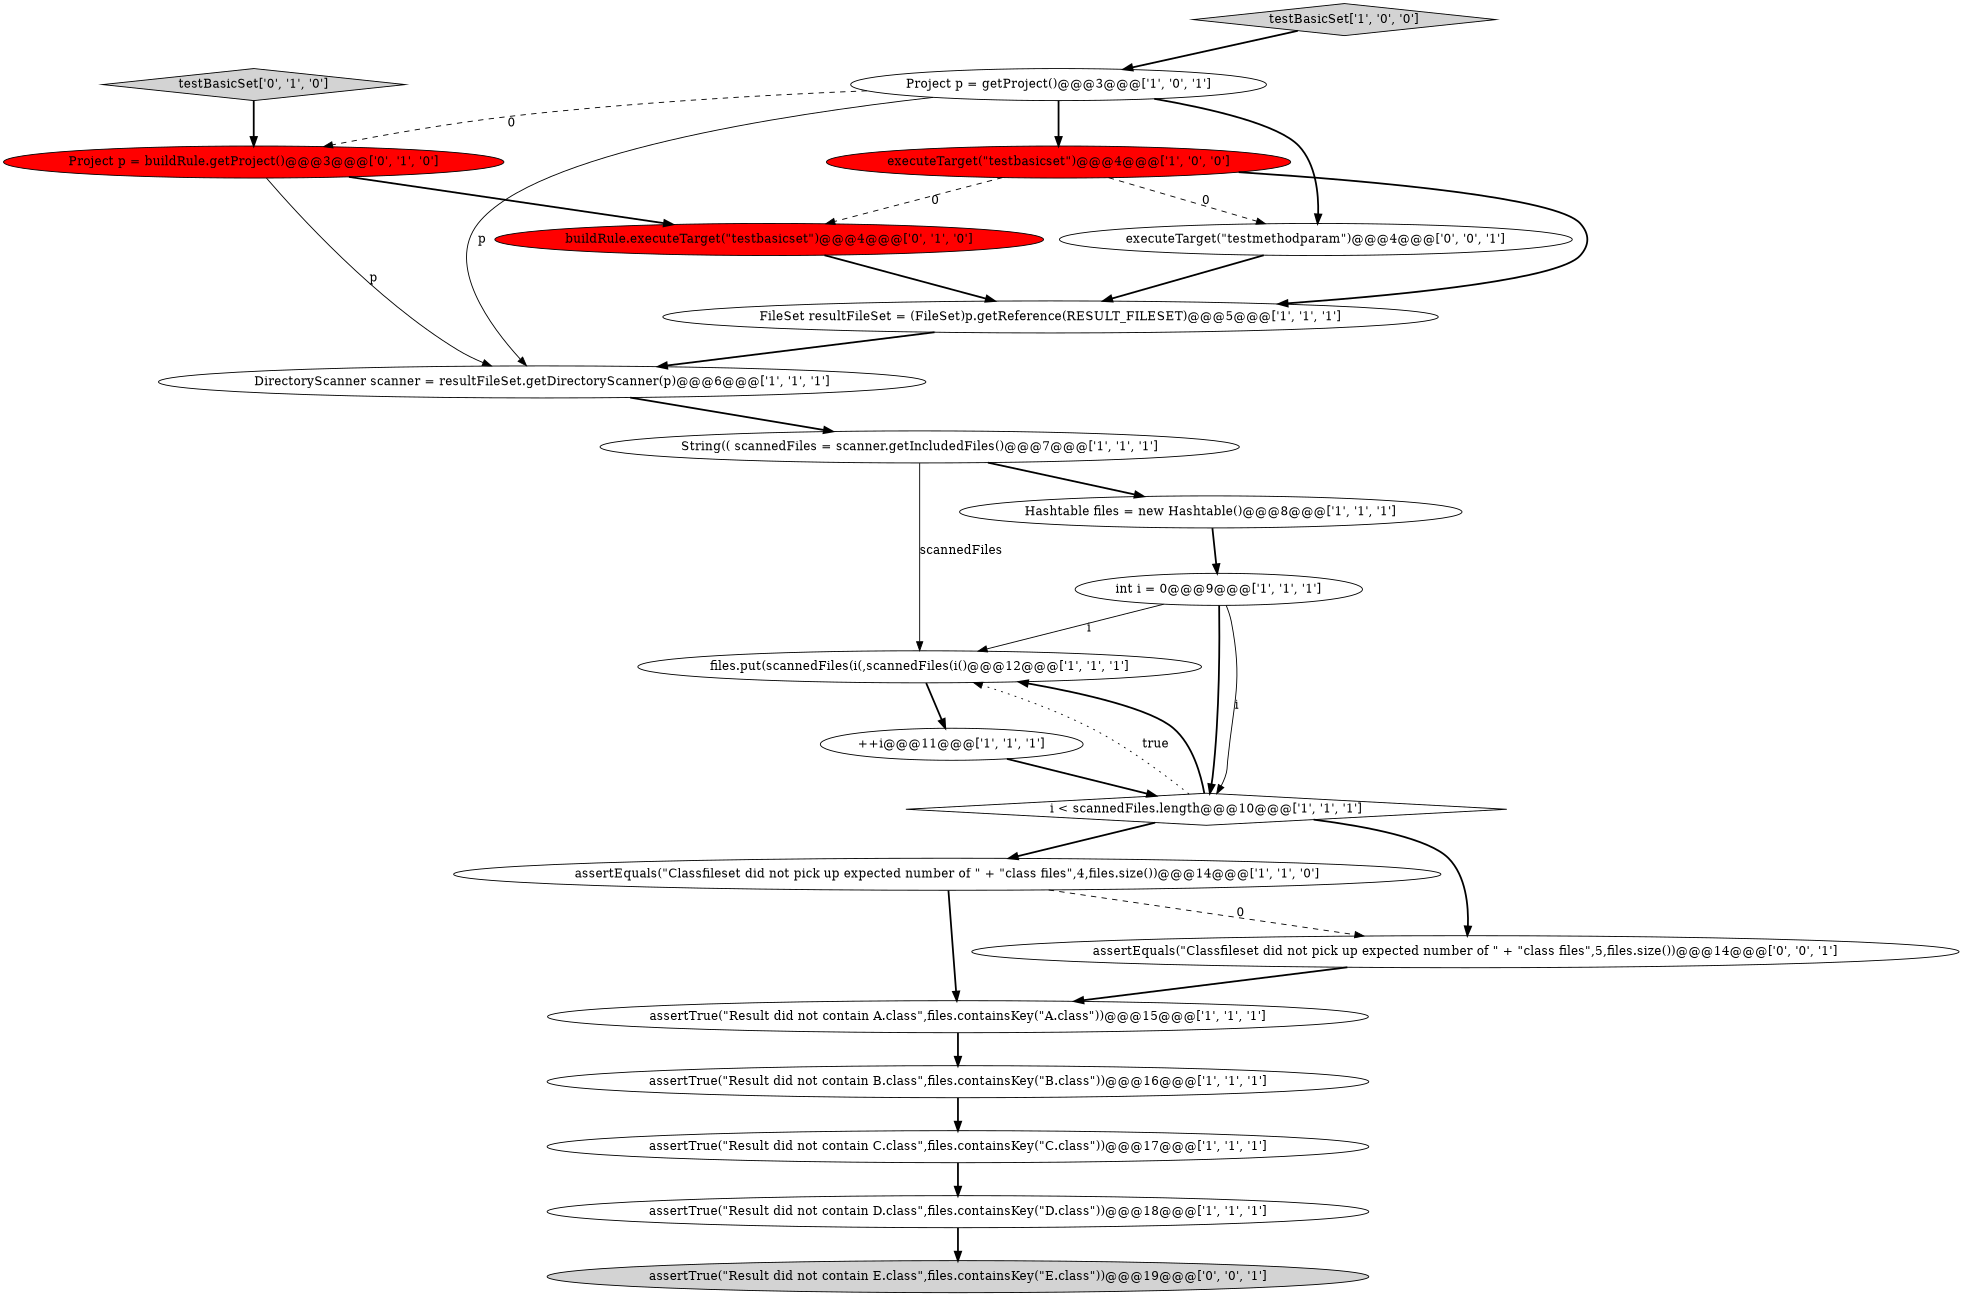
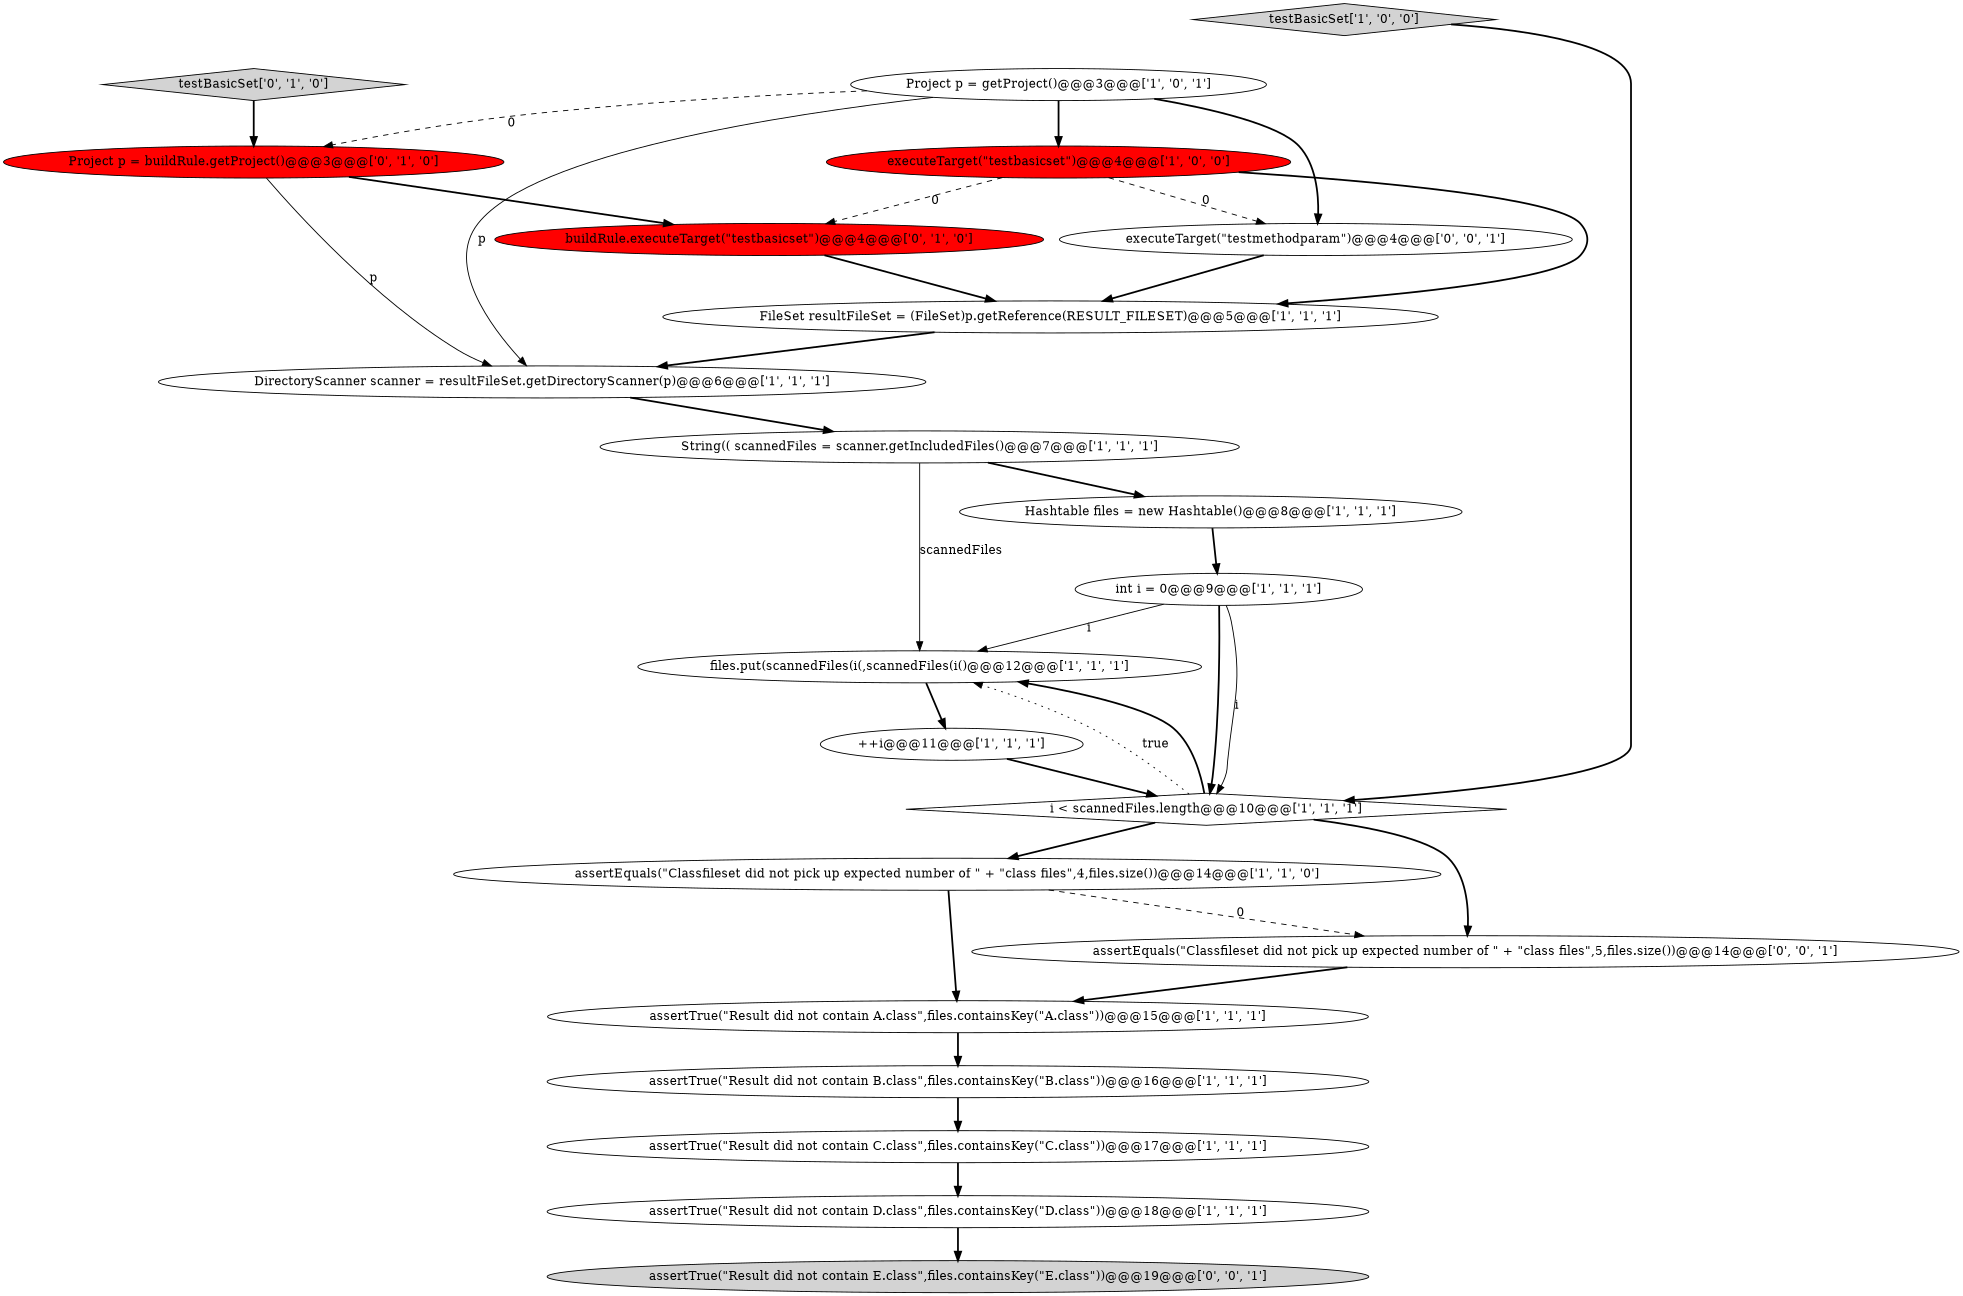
(1215, 49) -> (1631, 459)
